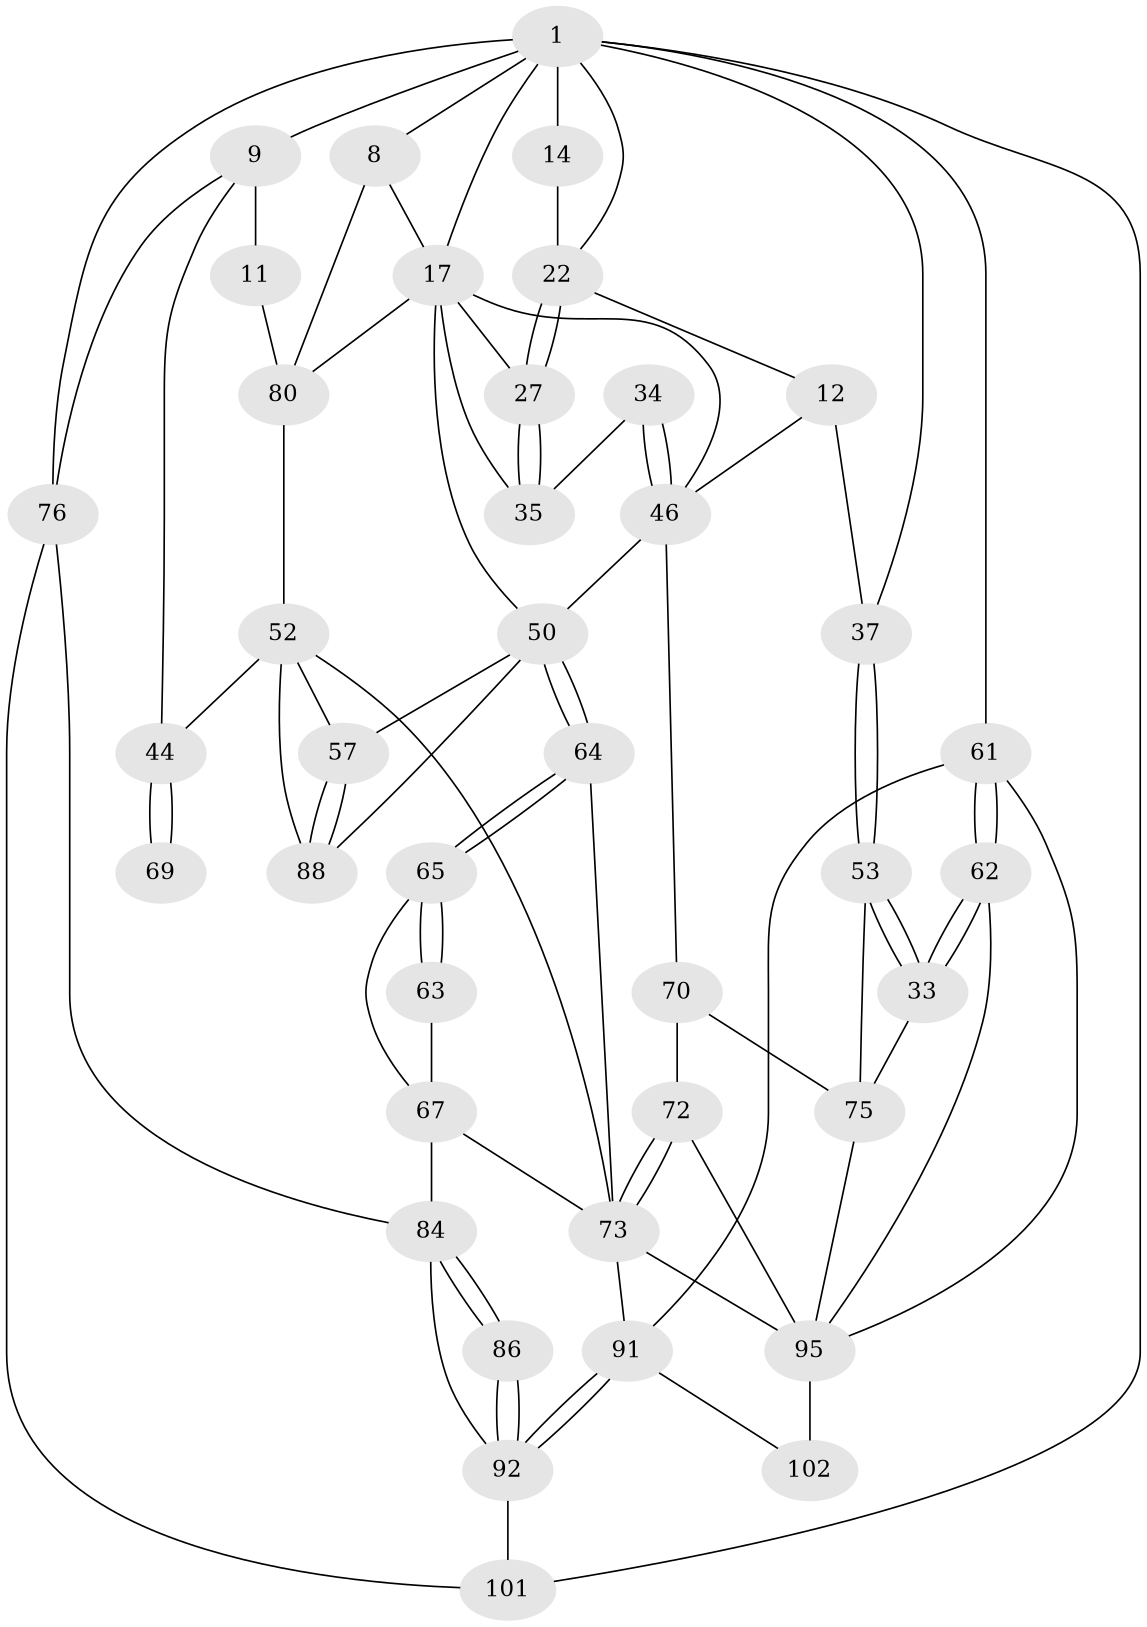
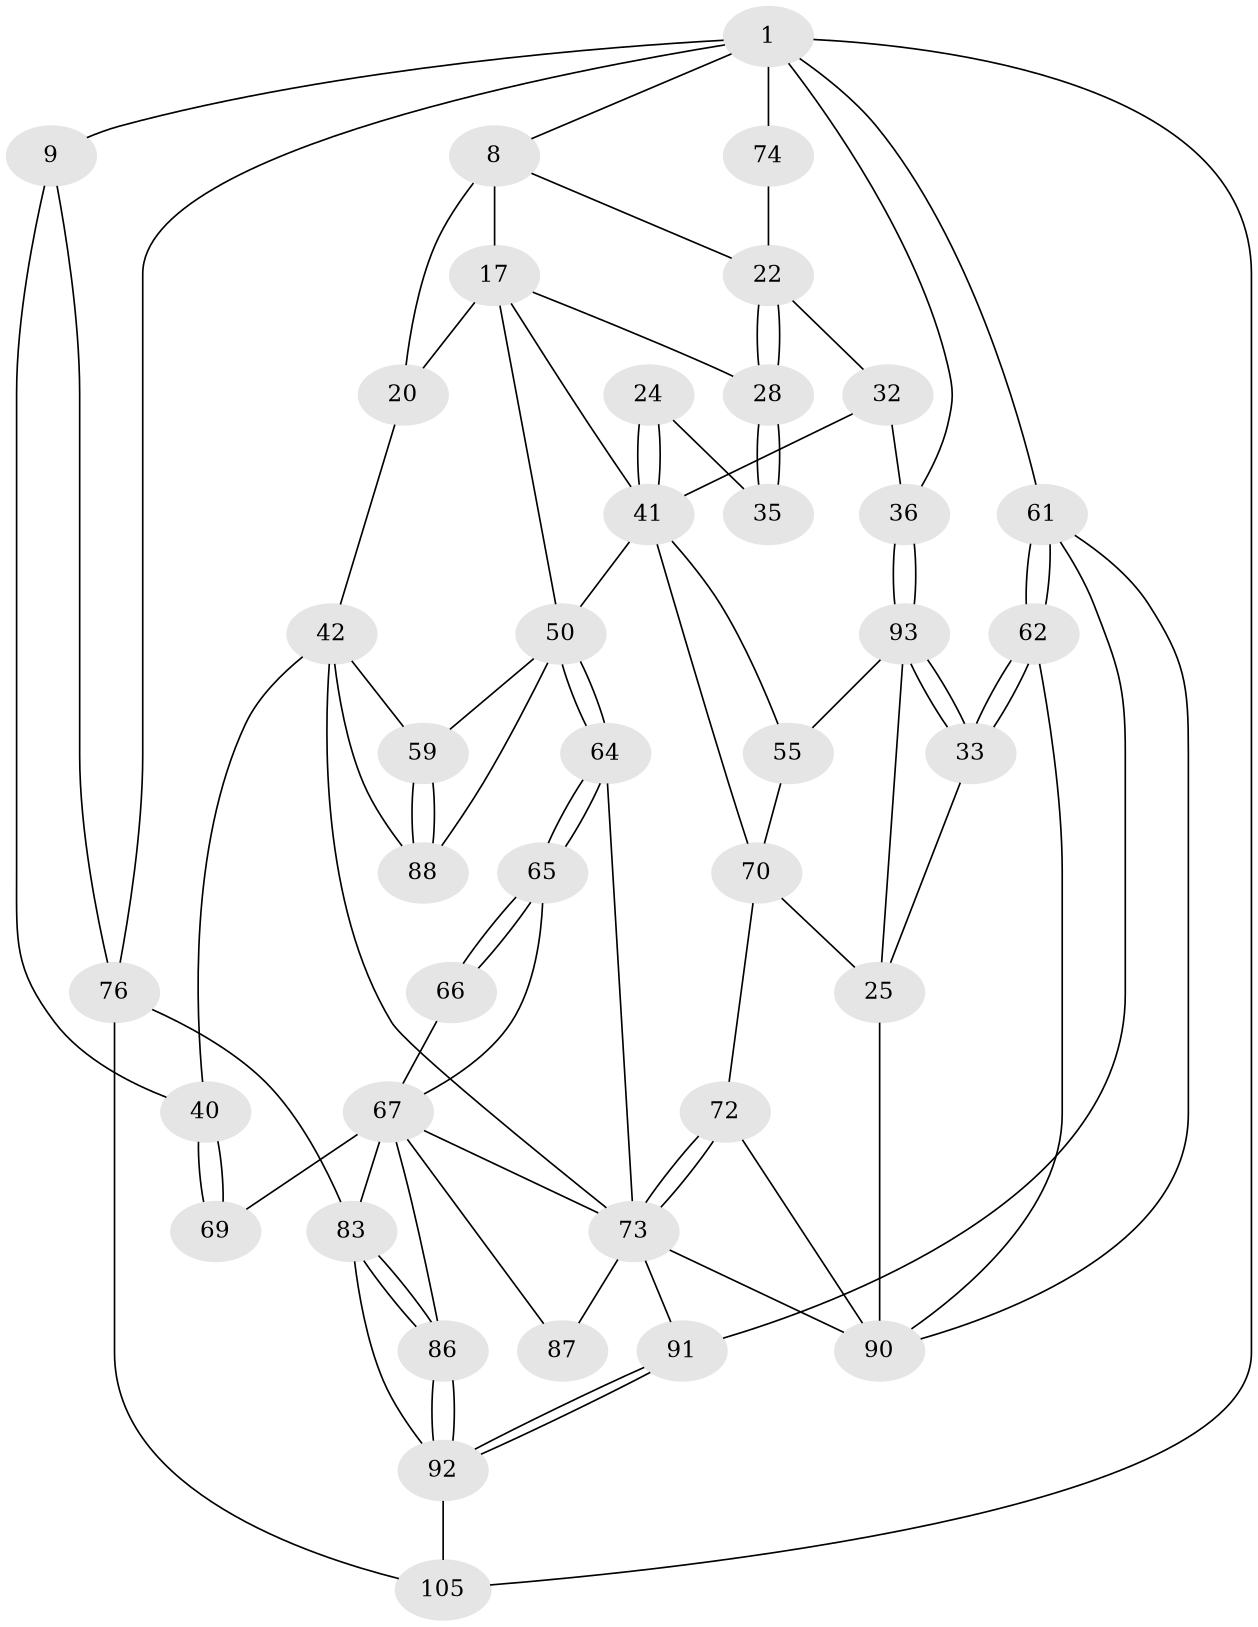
(485, 151) -> none
(558, 156) -> (768, 156)
(623, 156) -> (632, 216)
(256, 276) -> none
(284, 395) -> (403, 395)
(529, 395) -> (768, 395)
(649, 395) -> (649, 395)
(832, 395) -> (888, 395)
(461, 402) -> none
(666, 515) -> (649, 515)
(284, 634) -> (332, 634)
(866, 634) -> (905, 515)
(161, 754) -> (206, 1112)
(344, 754) -> (423, 754)
none -> (788, 754)
(866, 873) -> (905, 634)
(432, 993) -> (451, 993)
(860, 1112) -> (880, 993)
none -> (302, 1172)
none -> (418, 1231)
(432, 1232) -> (352, 1232)
none -> (563, 1351)
(810, 1351) -> (880, 1351)
(810, 1471) -> none
(508, 1590) -> (443, 1590)
